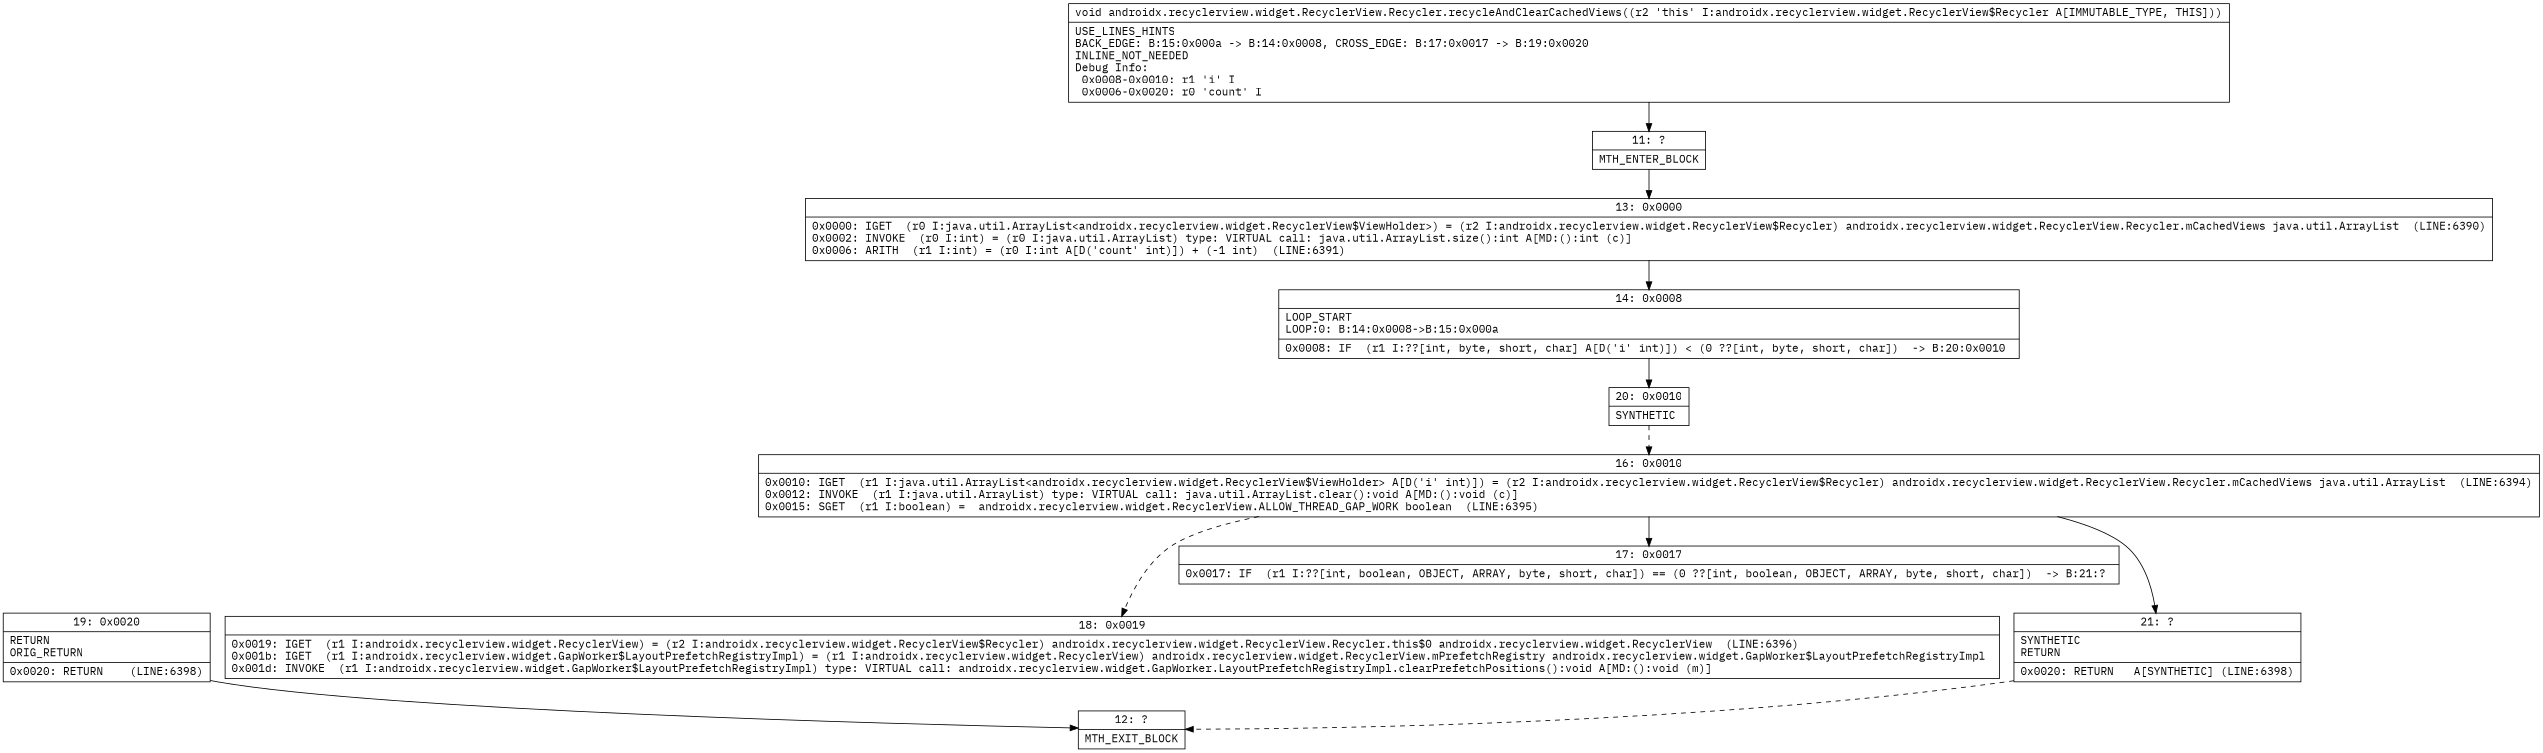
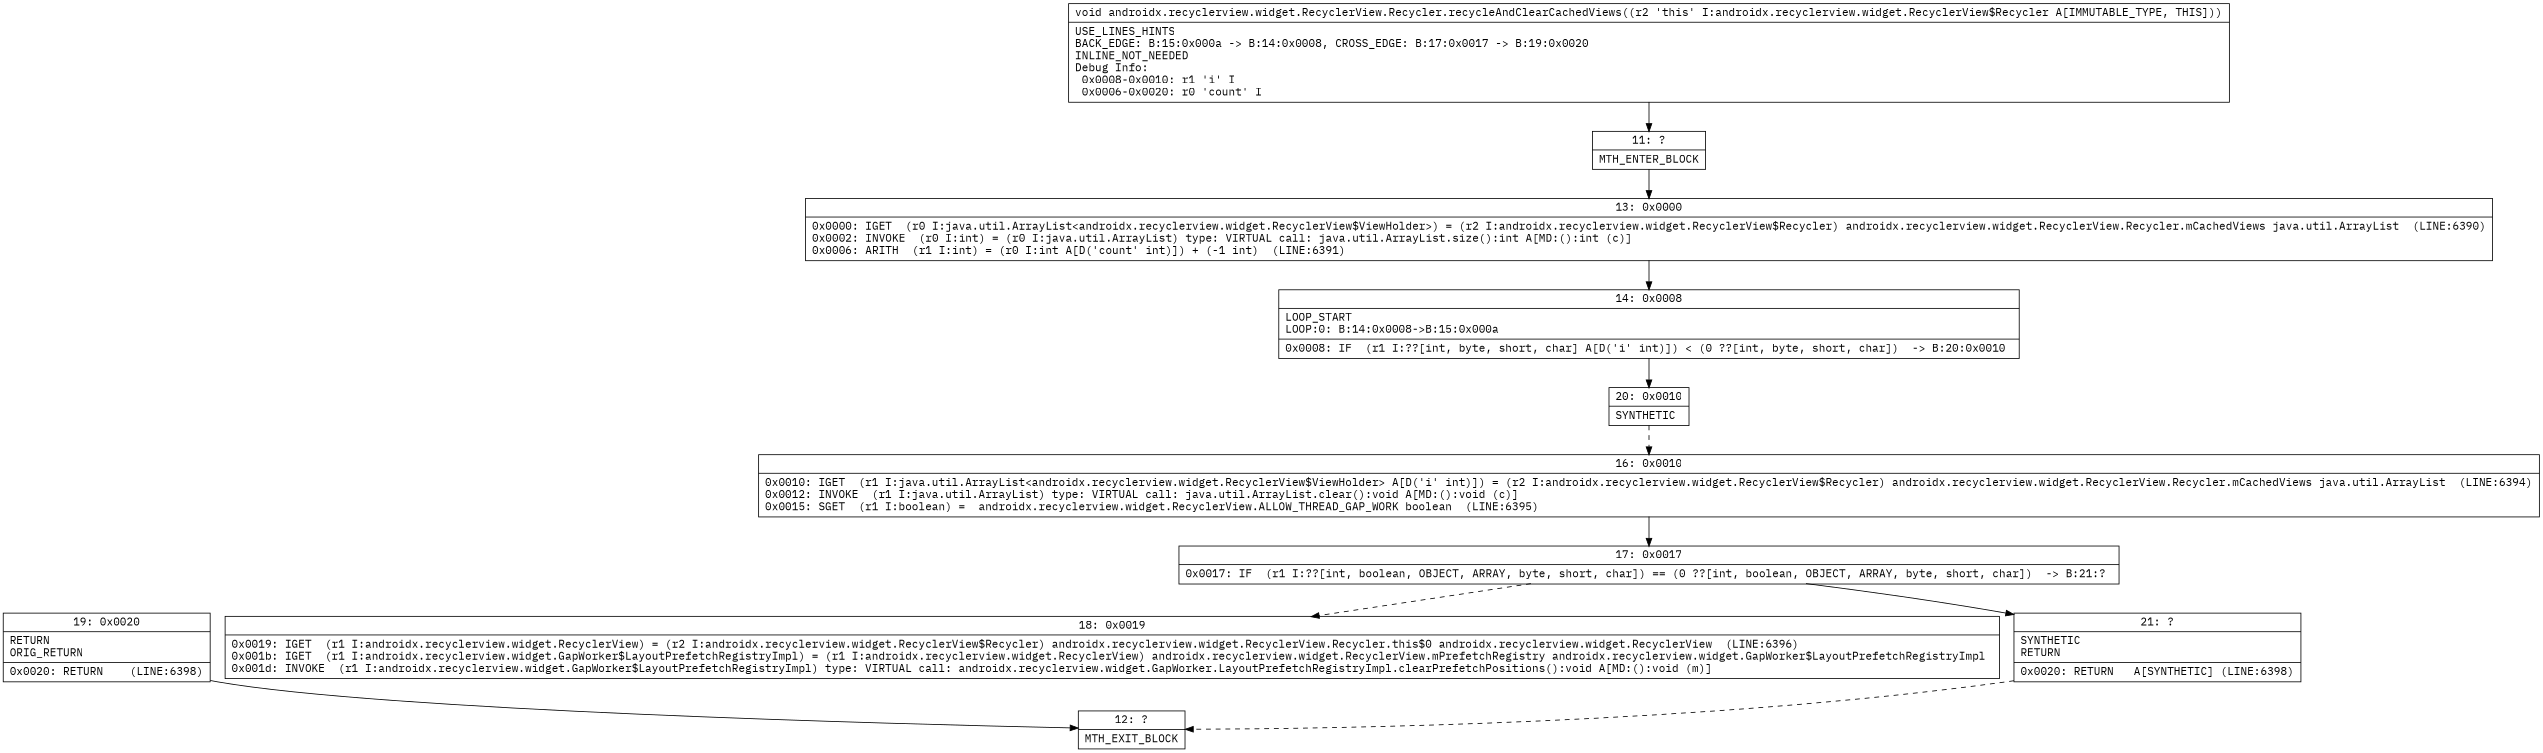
(1177, 543) -> (1425, 600)
(2123, 544) -> (1906, 597)
